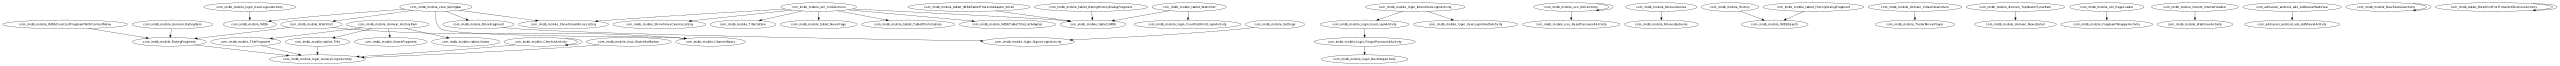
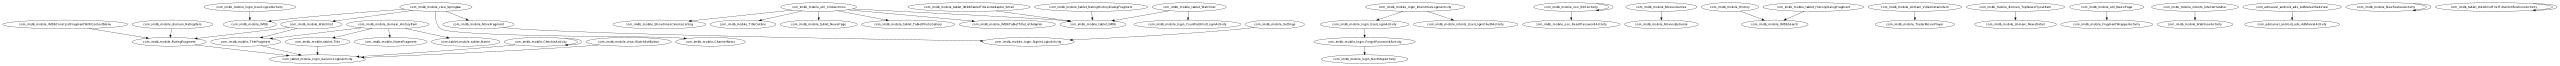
(2107, 7) -> (2107, 7)
(563, 24) -> none
(1466, 24) -> (1466, 24)
(517, 33) -> (280, 33)
(466, 42) -> (466, 42)
(317, 59) -> (317, 59)
